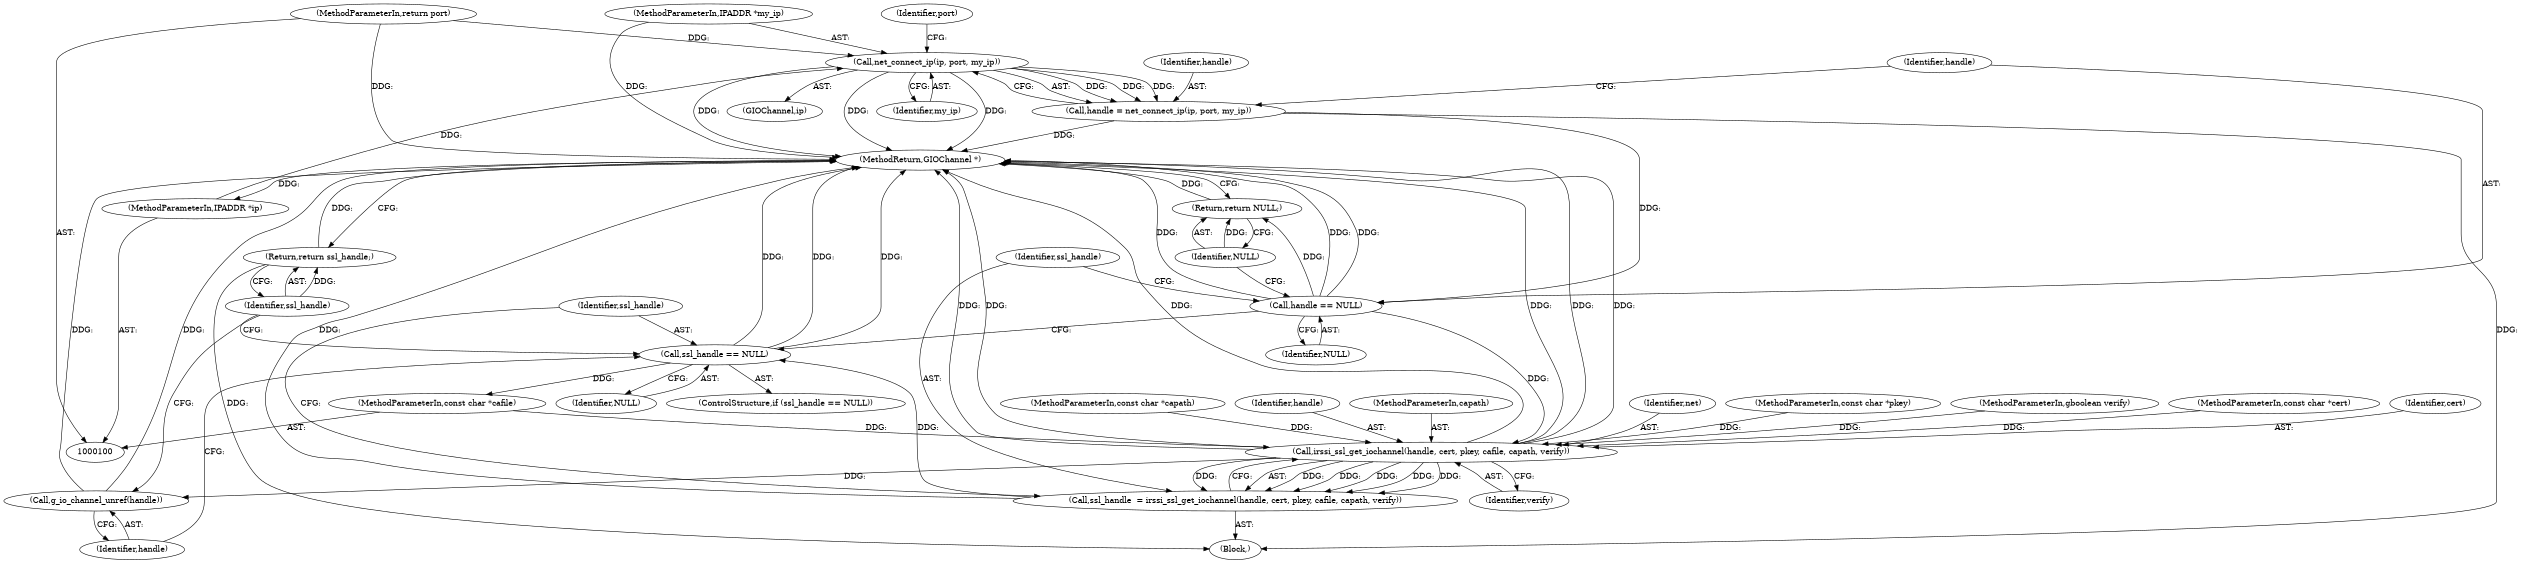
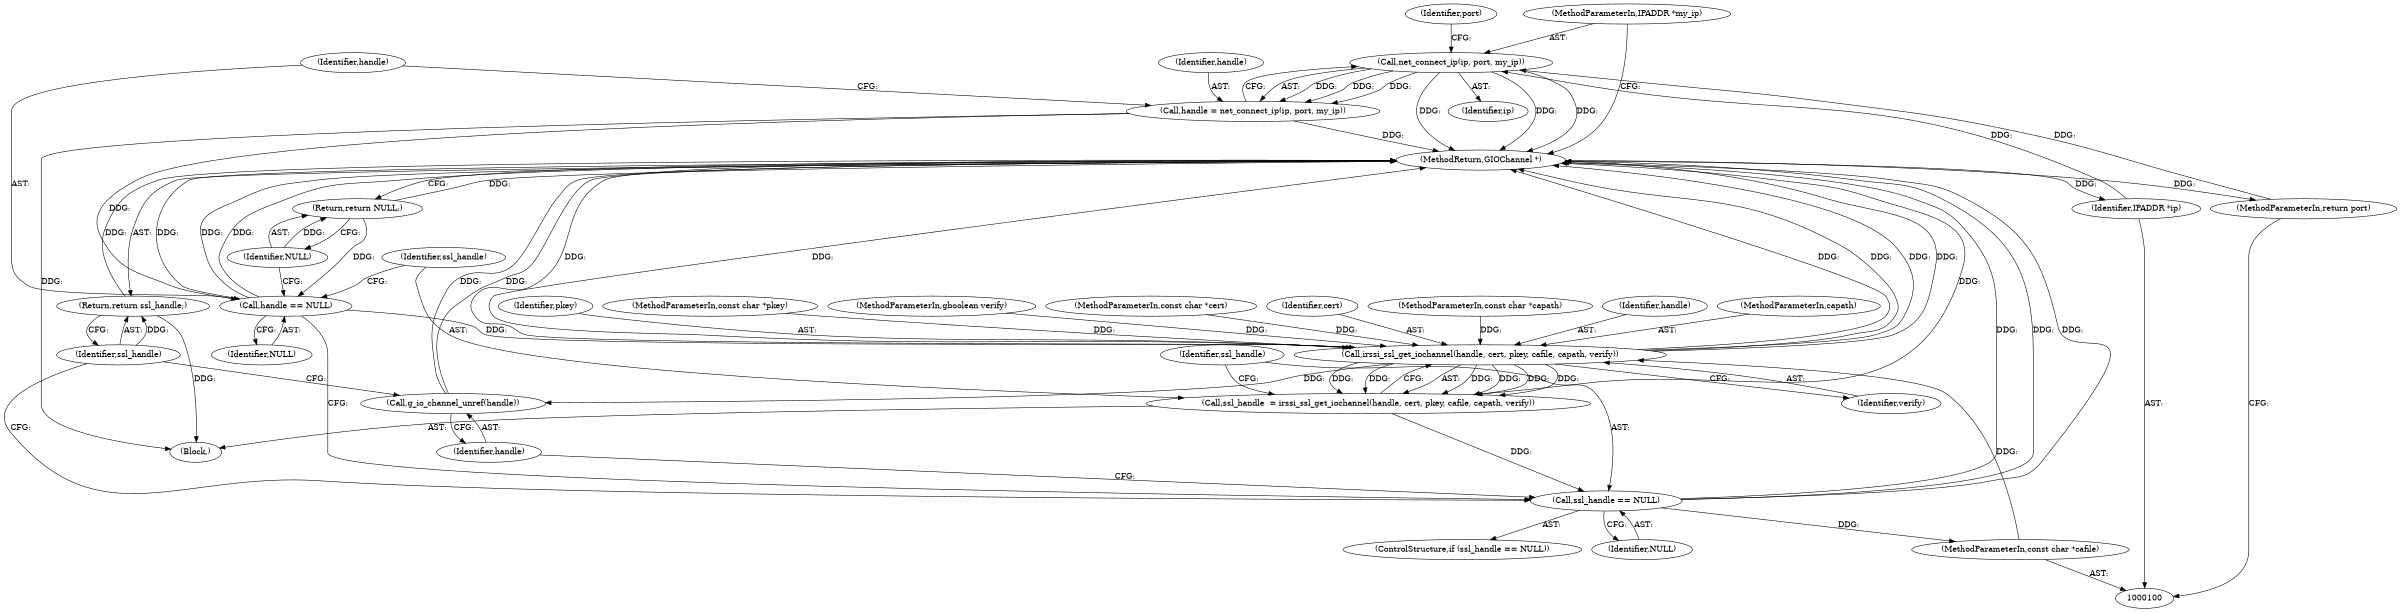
(638, 87) -> (1632, 87)
(775, 111) -> (1488, 111)
(927, 111) -> none
(549, 154) -> (2080, 179)
(195, 209) -> (2136, 209)
(389, 209) -> (144, 233)
(67, 233) -> (2260, 404)
(1297, 254) -> (342, 259)
(1673, 404) -> (546, 306)
